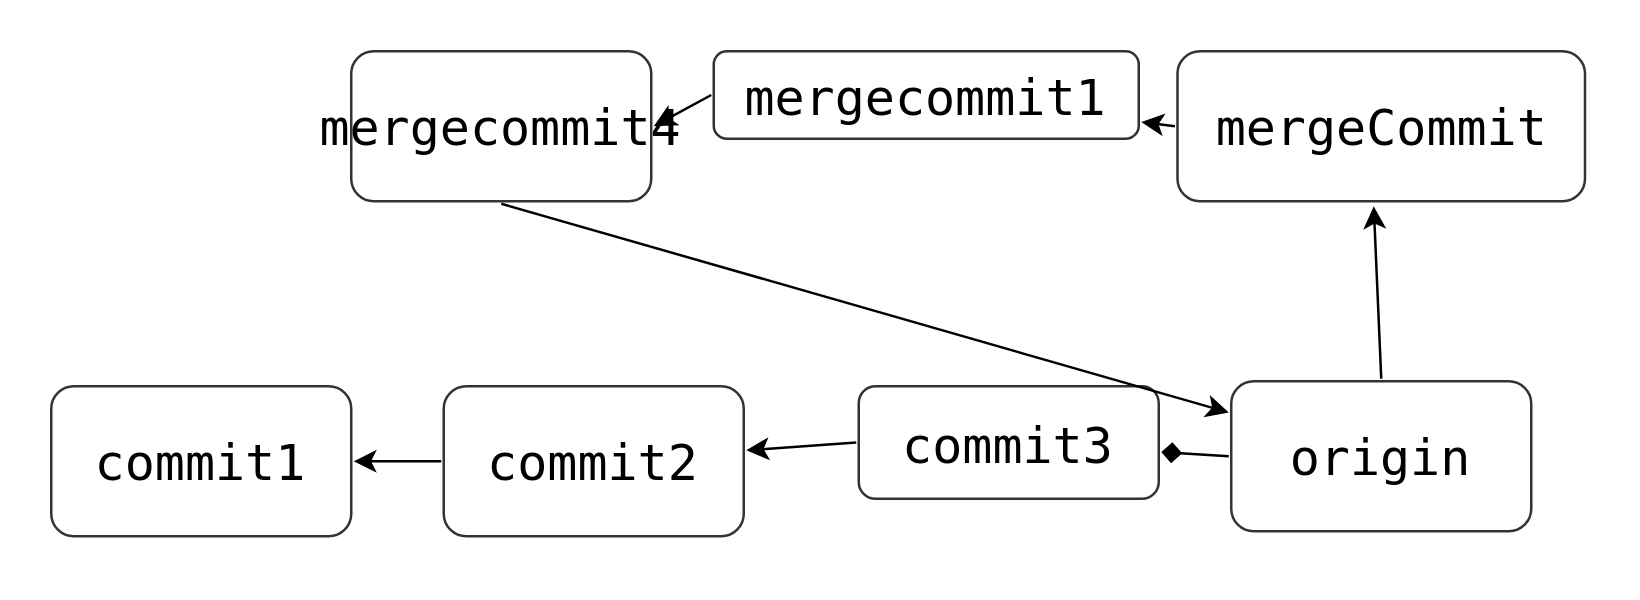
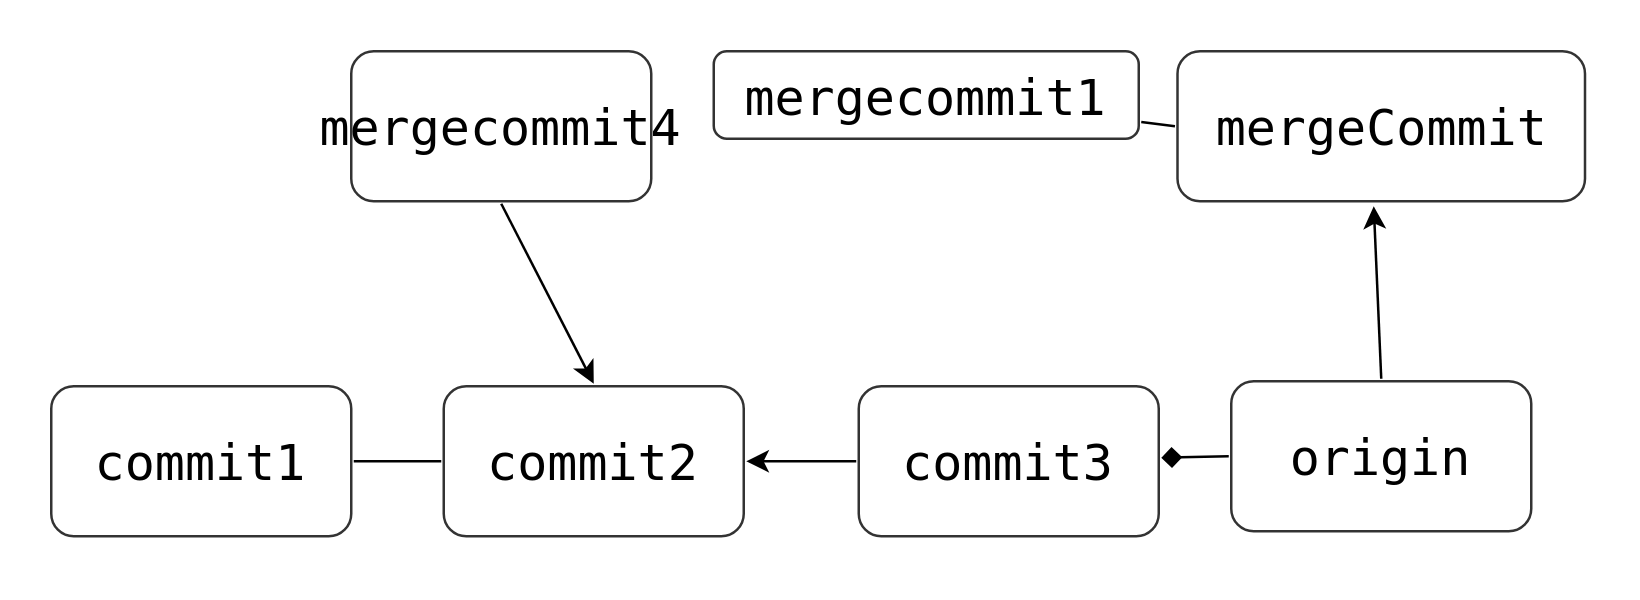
(690, 107) -> none
(1159, 124) -> (1151, 123)
(857, 306) -> (544, 287)
(1009, 443) -> (1009, 461)
(372, 461) -> (364, 461)
